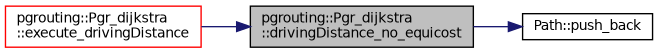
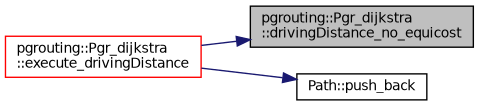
(491, 27) -> (242, 73)
